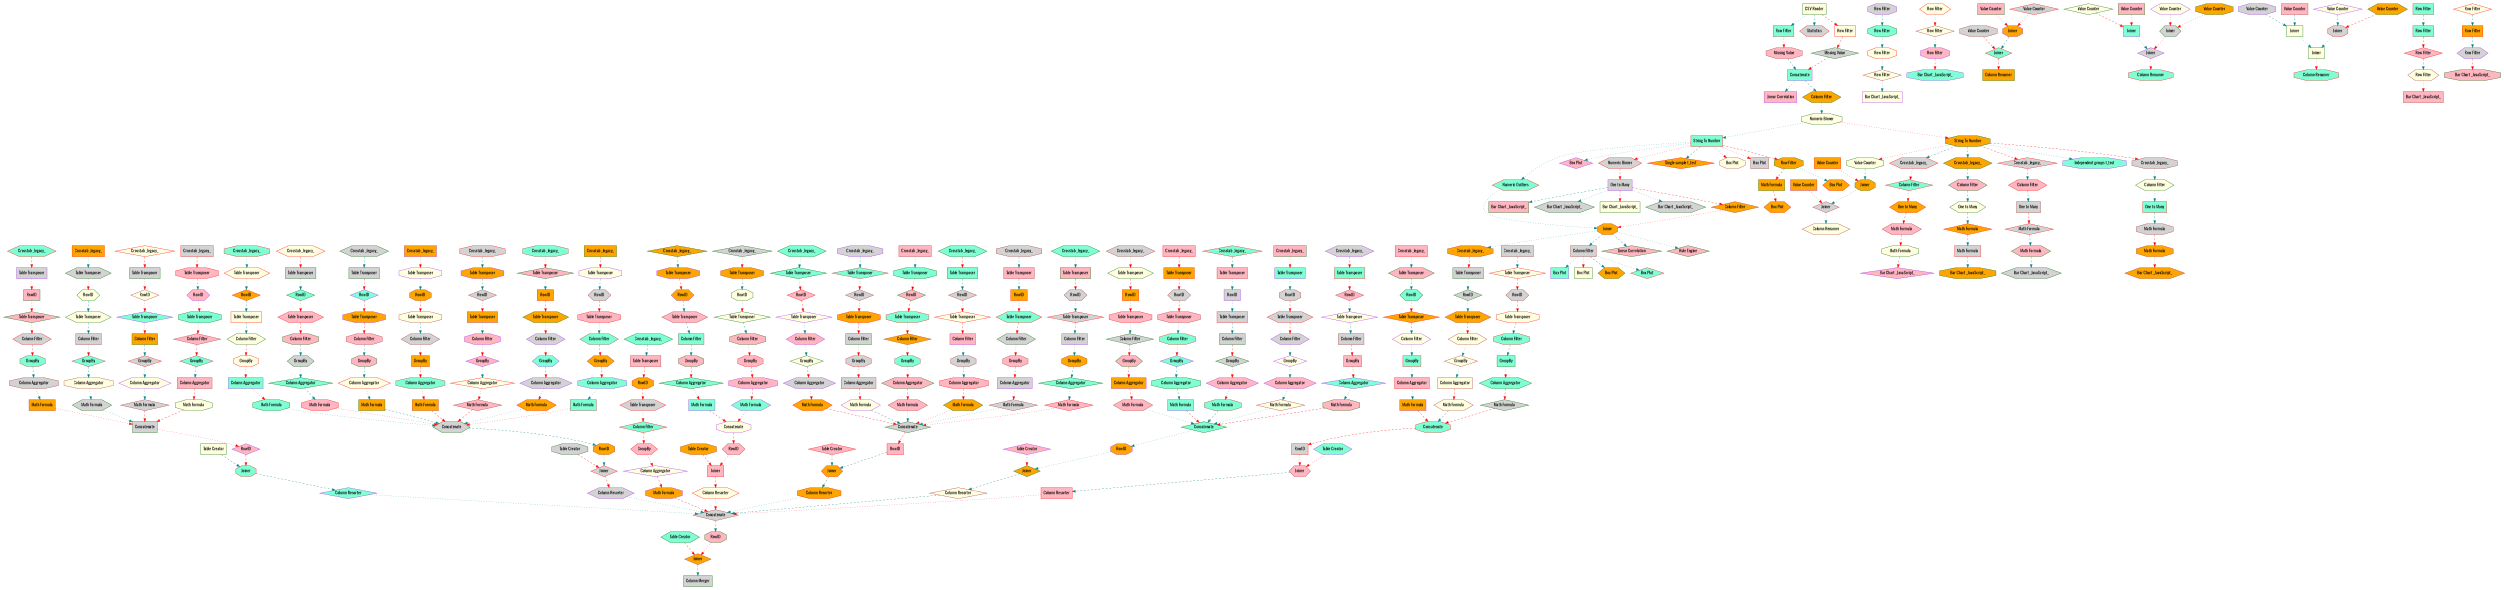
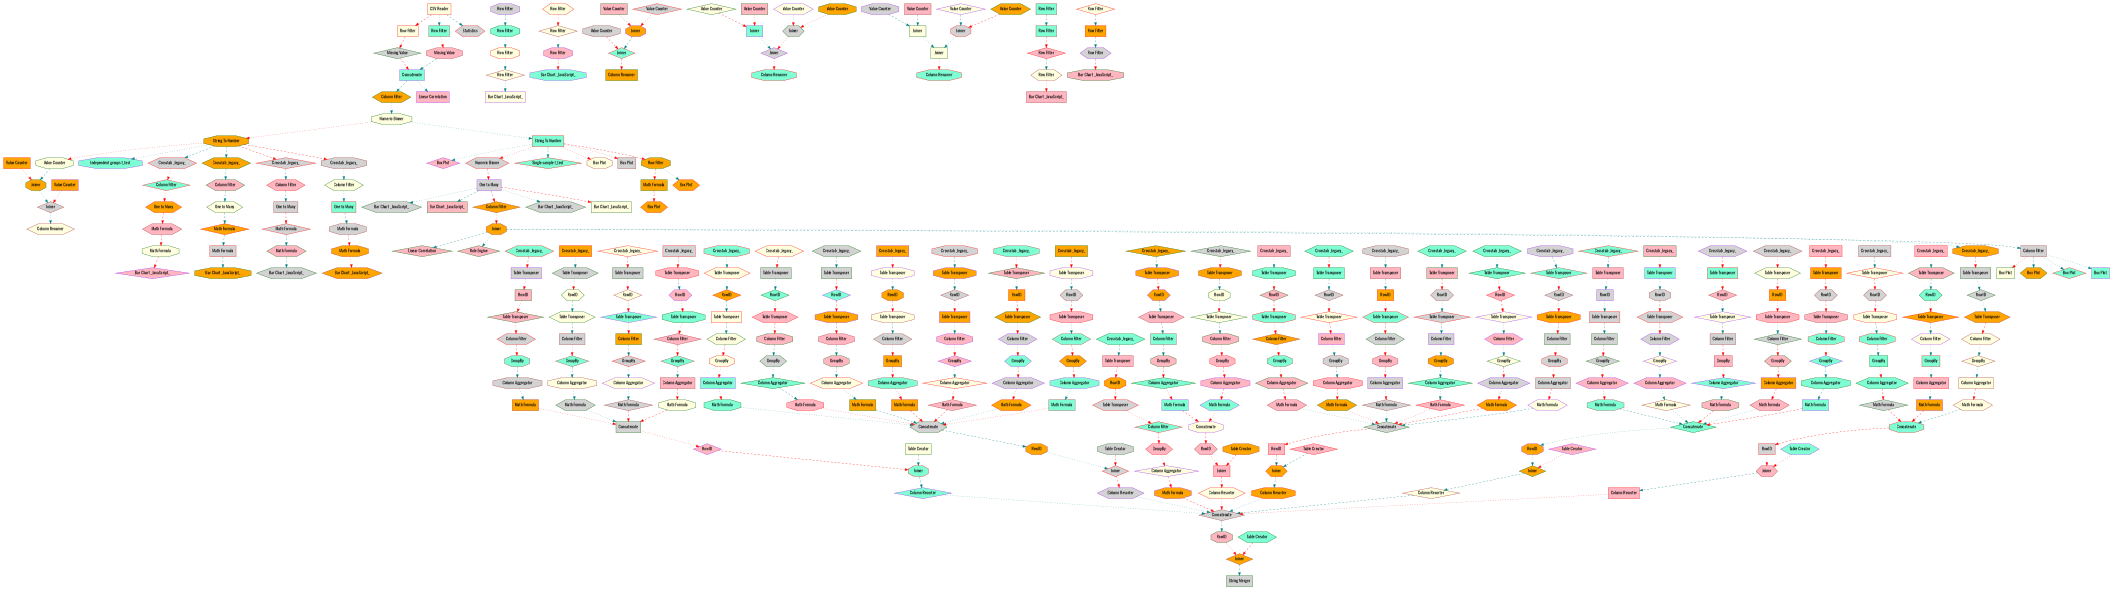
(1814, 9) -> (439, 9)
(1681, 163) -> (548, 163)
(1516, 185) -> none
(698, 581) -> (1239, 581)
